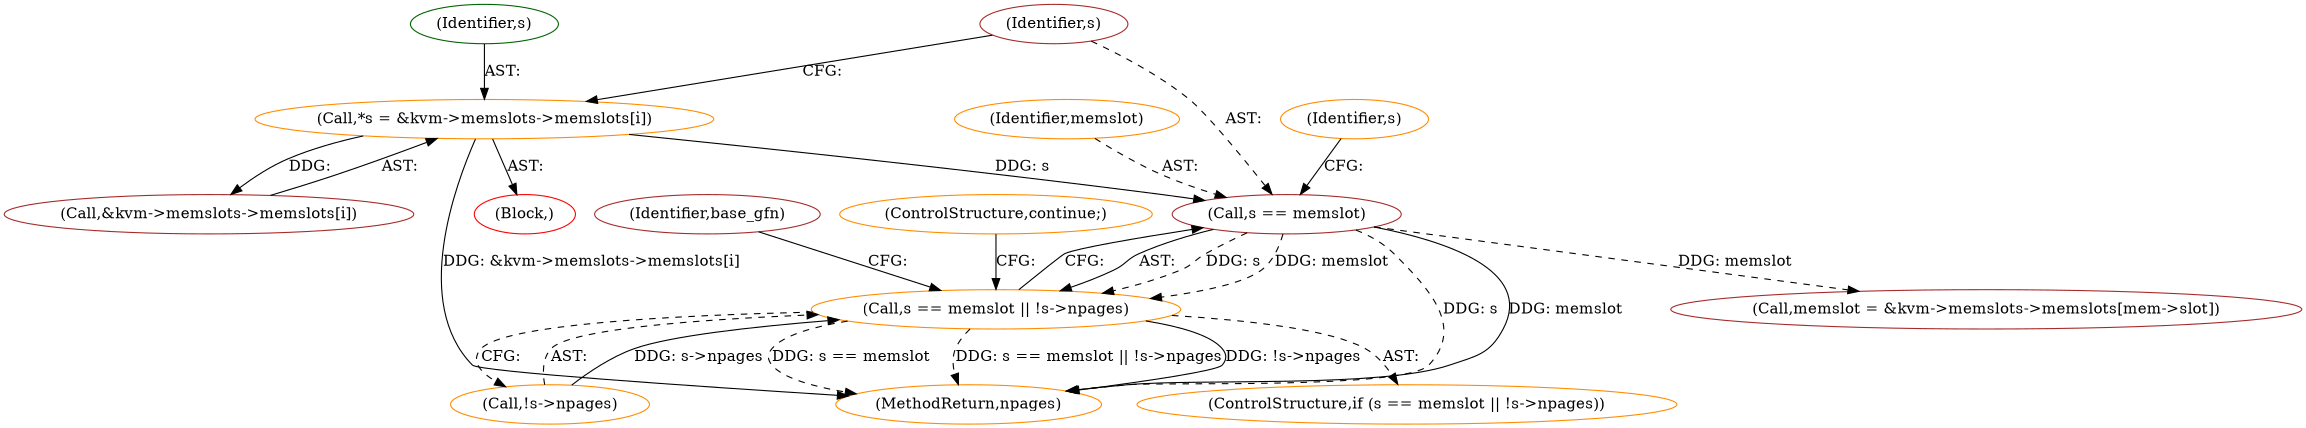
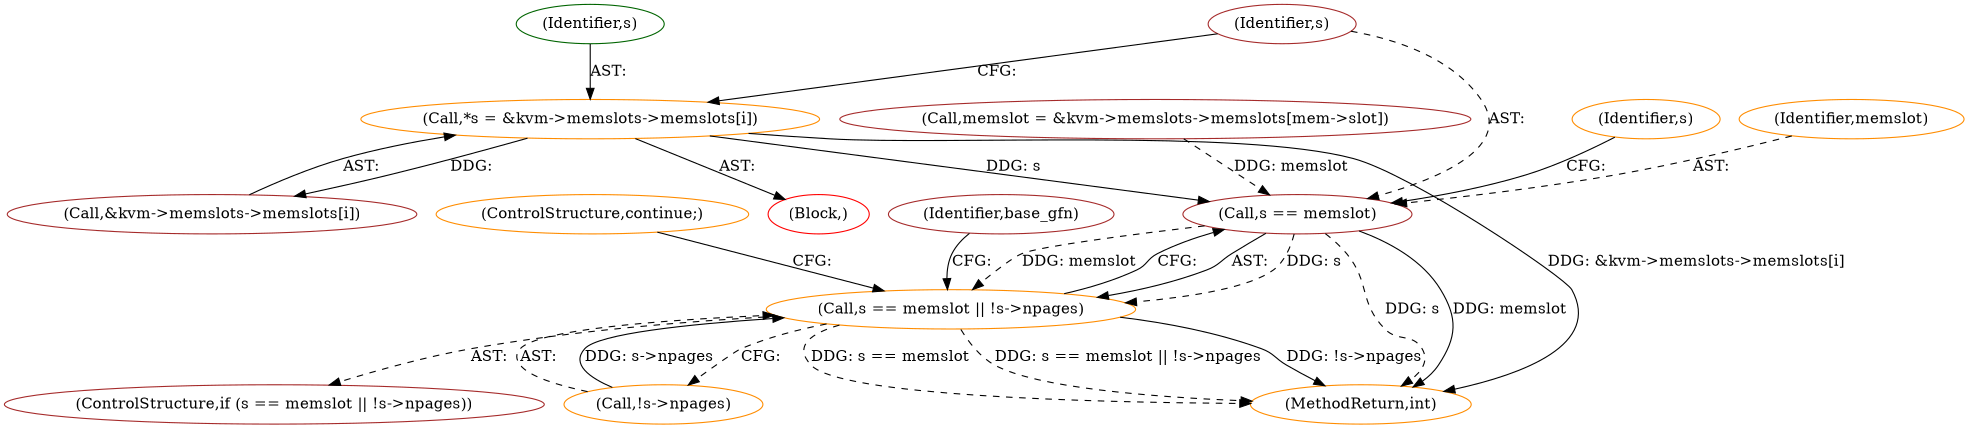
(1611, 258) -> (1222, 164)
(969, 404) -> (1361, 404)
(1407, 404) -> (274, 404)
